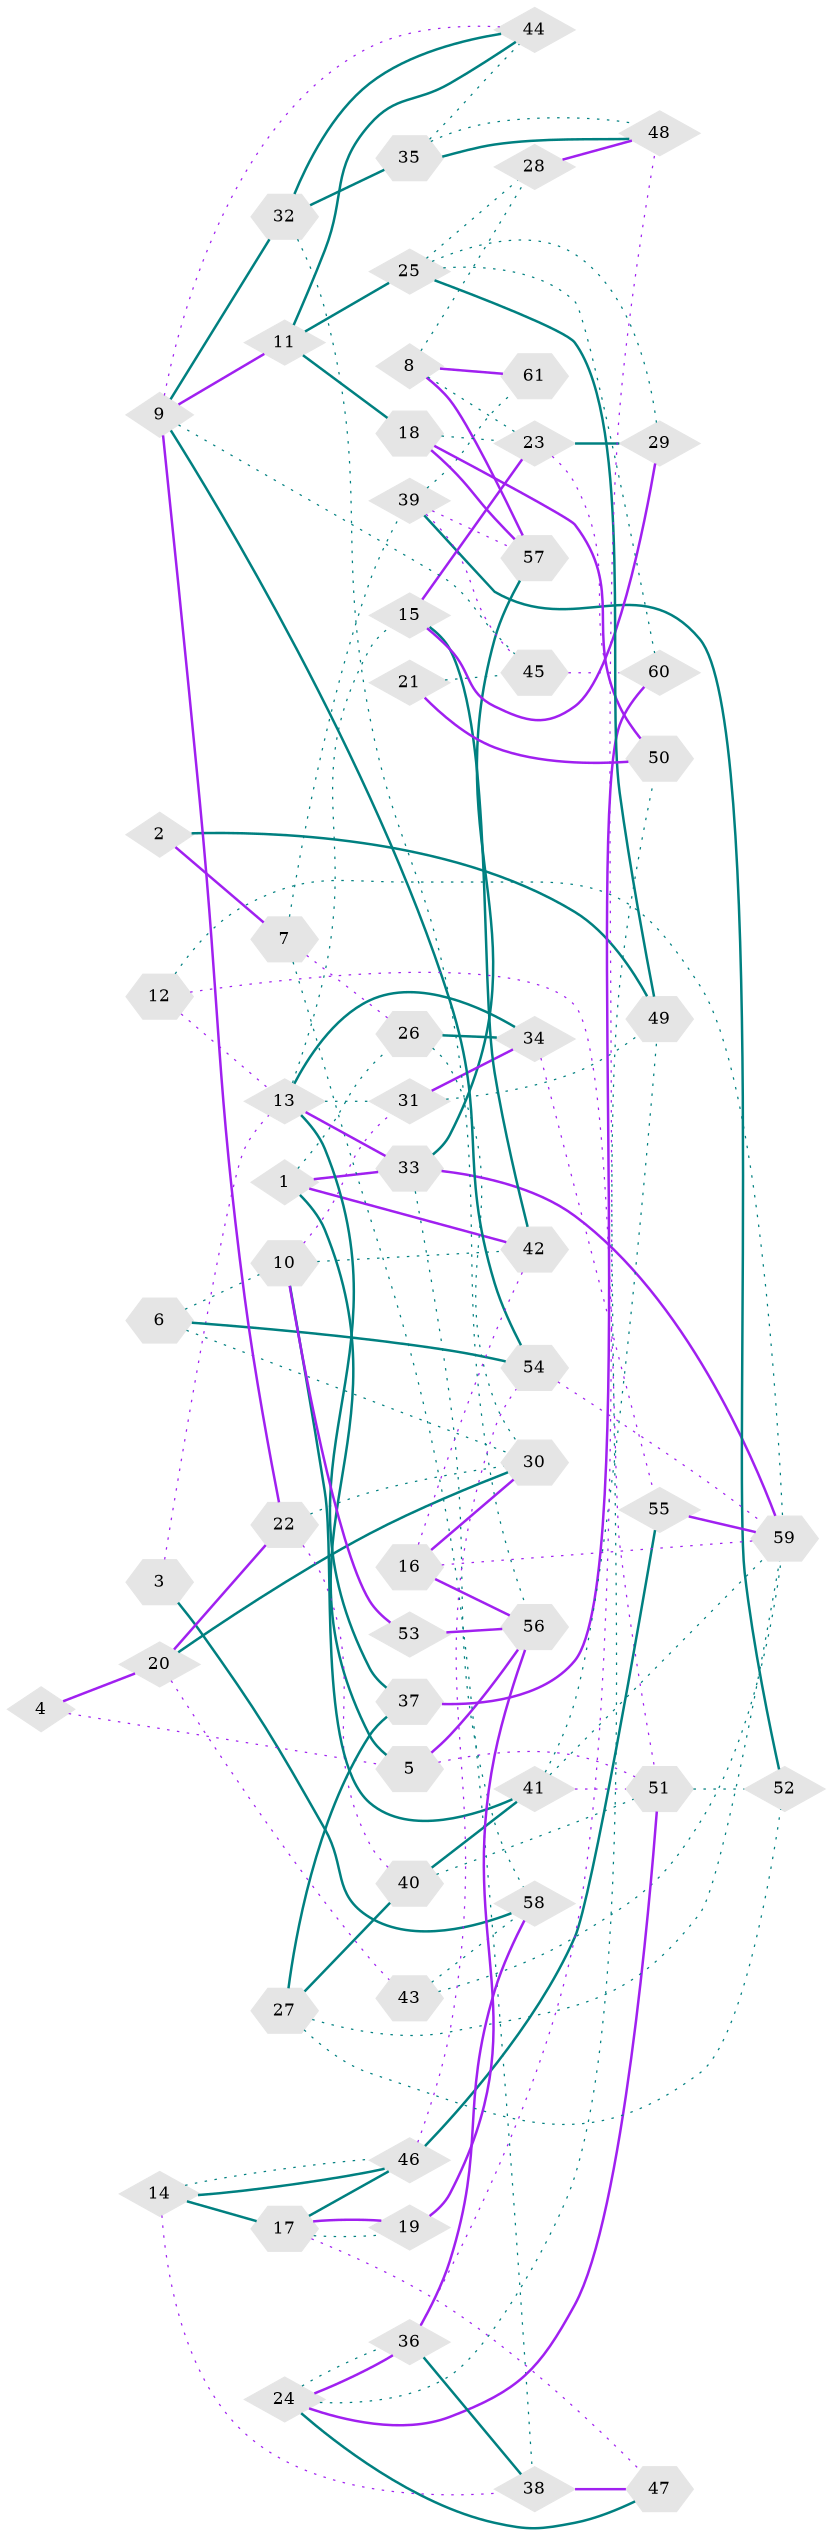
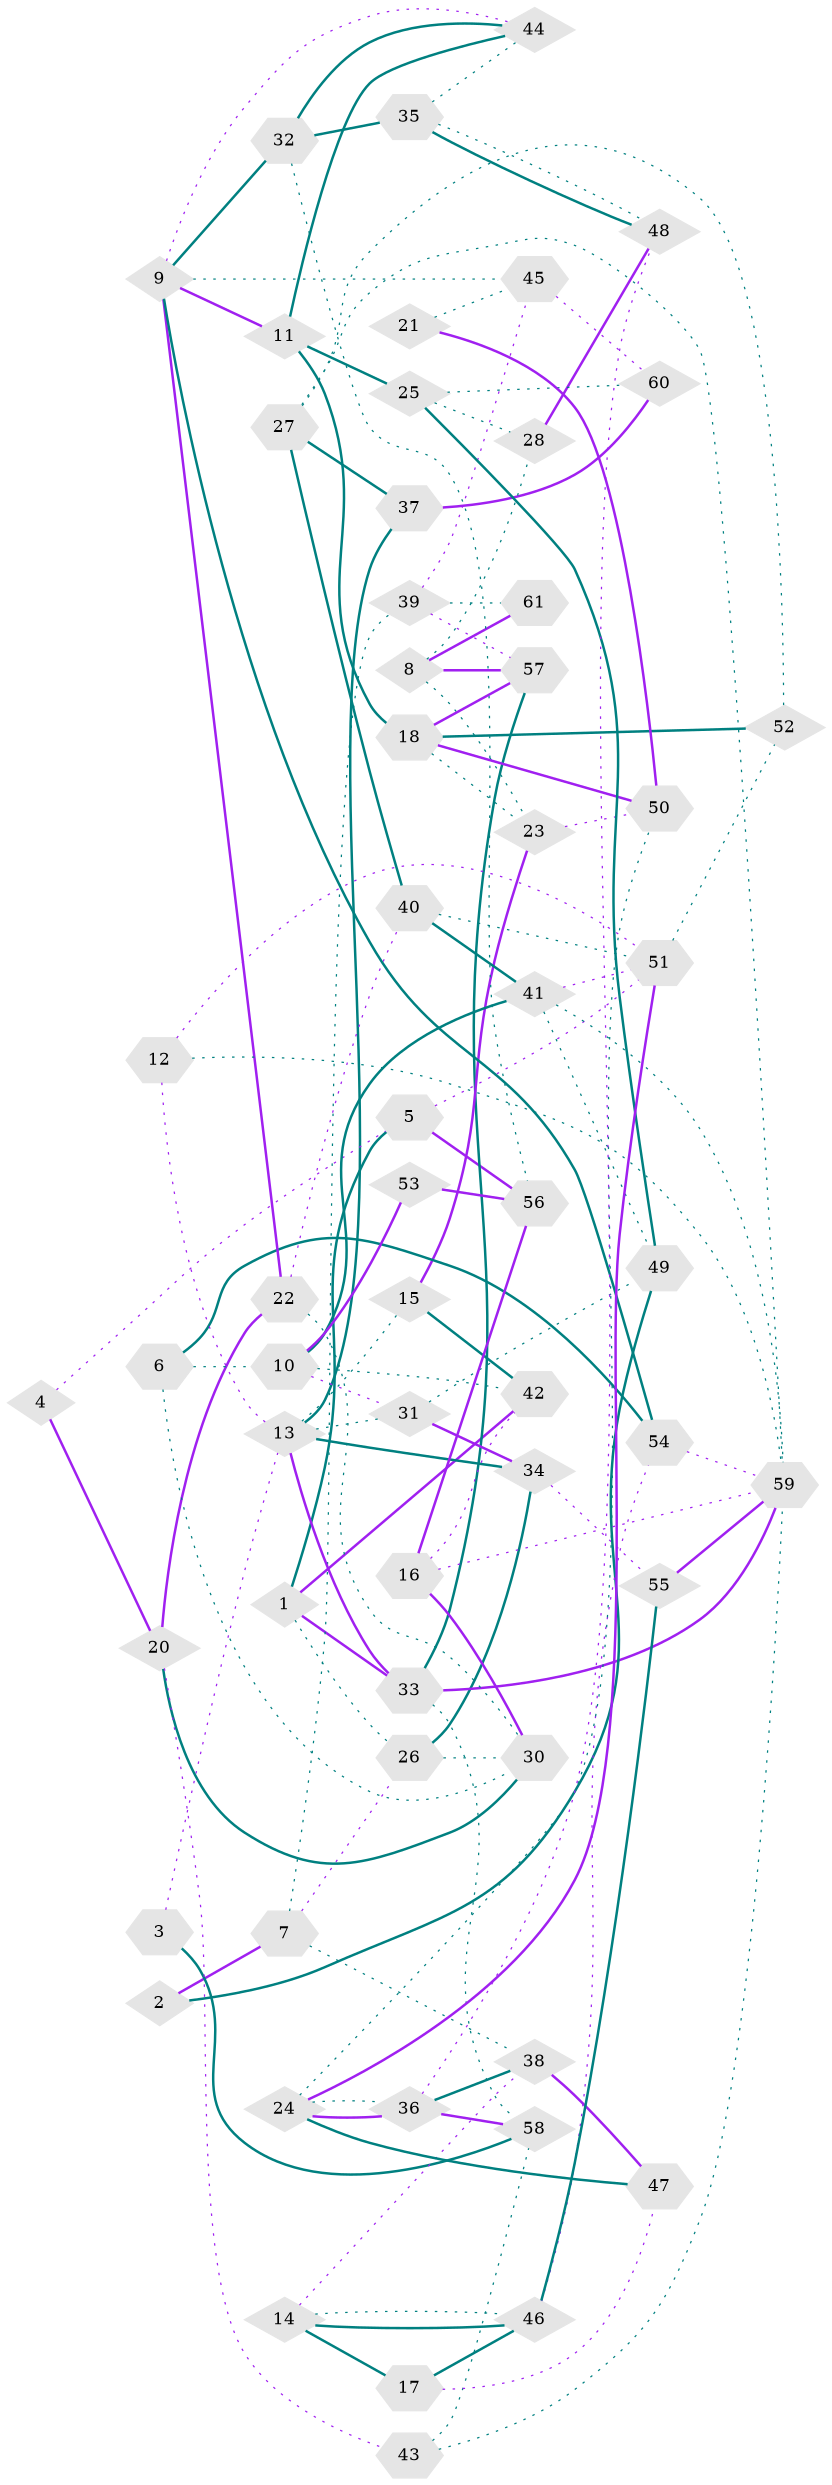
(660, 444) -> none
(742, 1042) -> (587, 733)
(410, 2228) -> none
